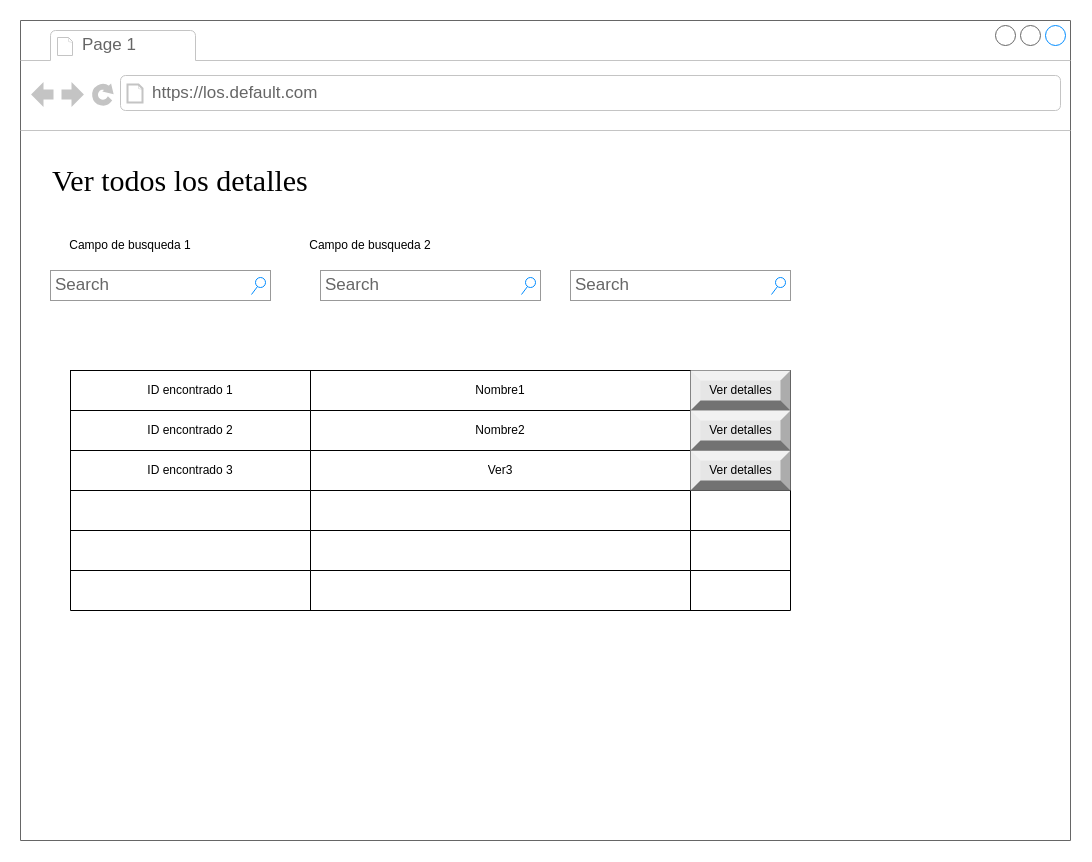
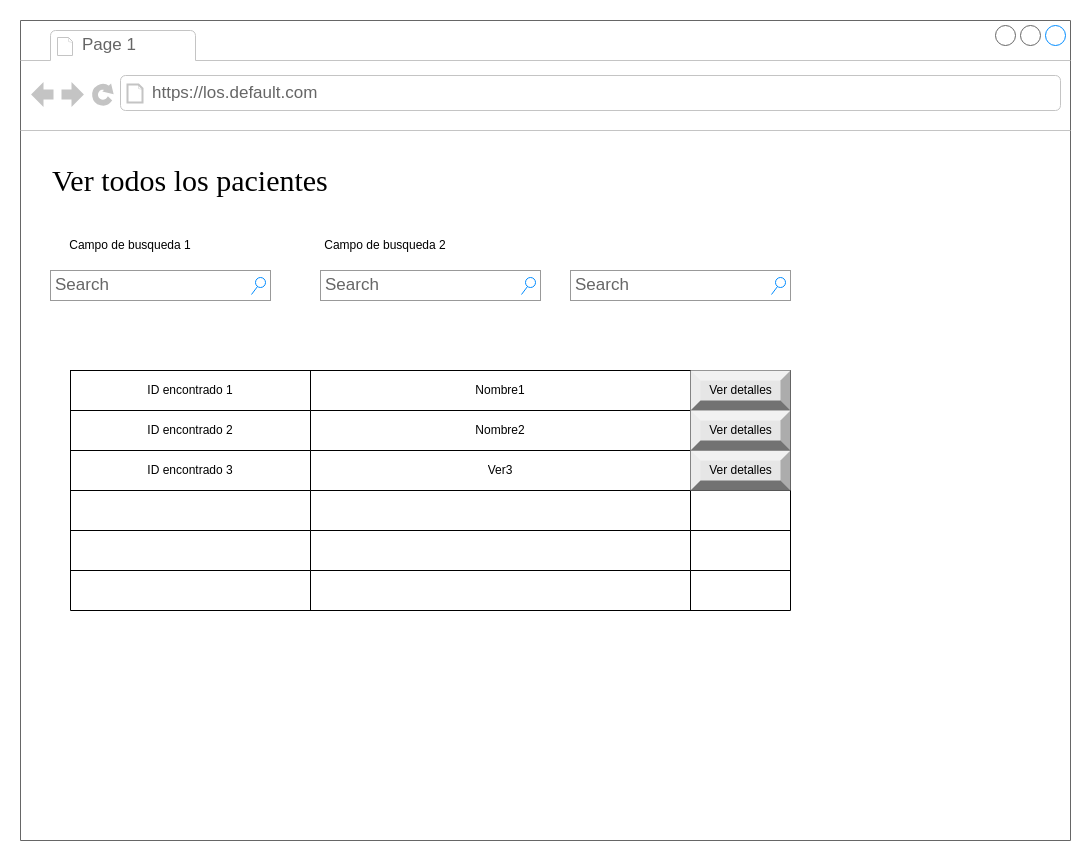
(214, 182) -> (226, 182)
(371, 246) -> (386, 246)
